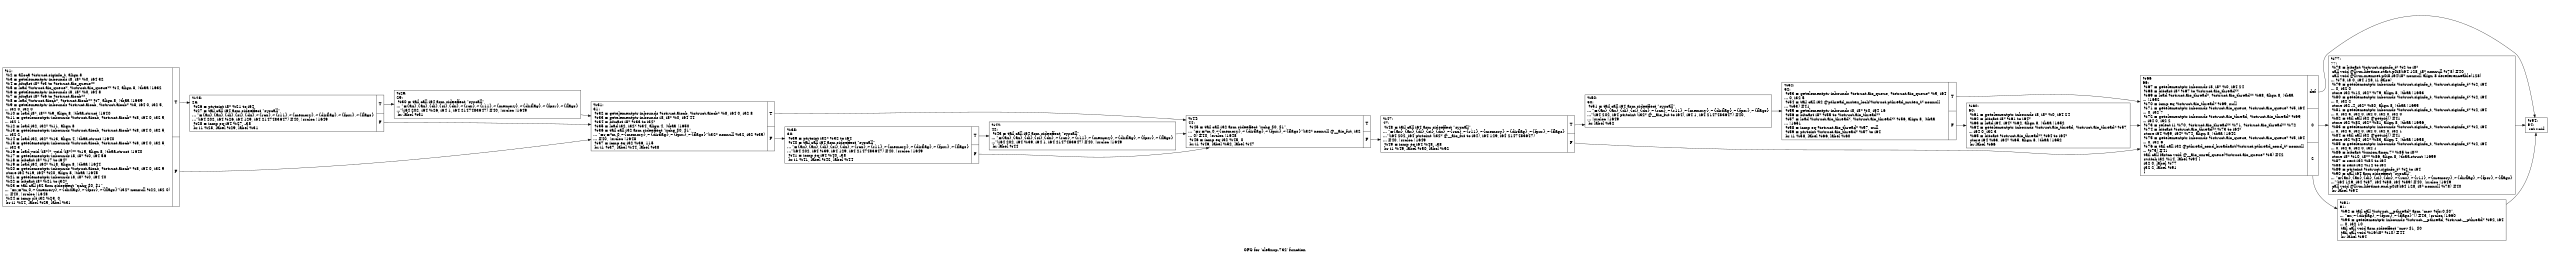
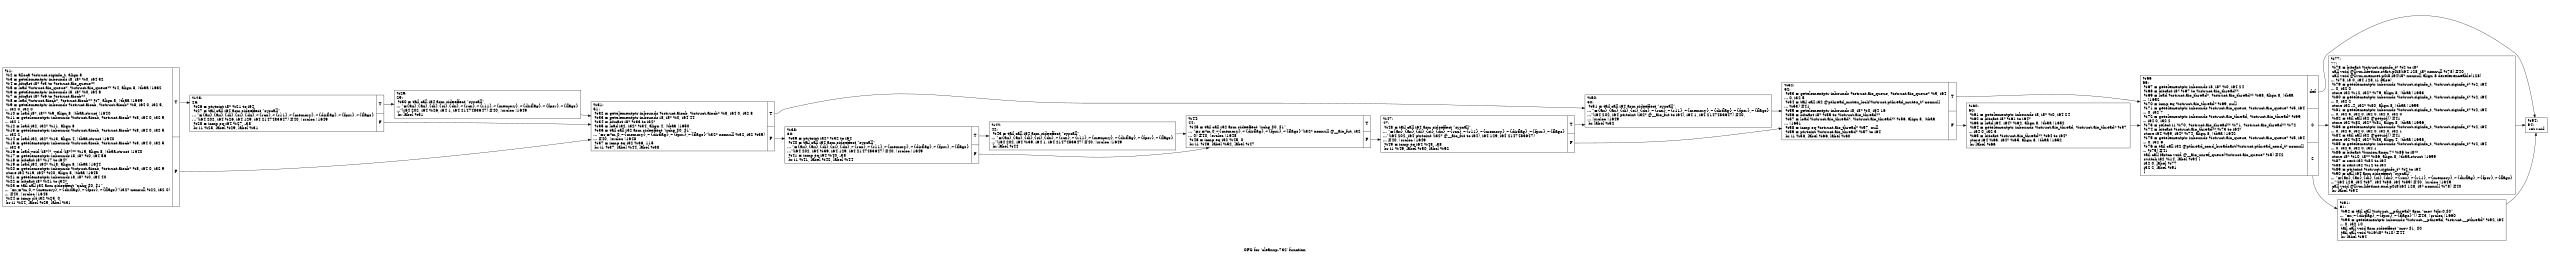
(979, 112) -> (1177, 103)
(1856, 150) -> (1677, 140)
